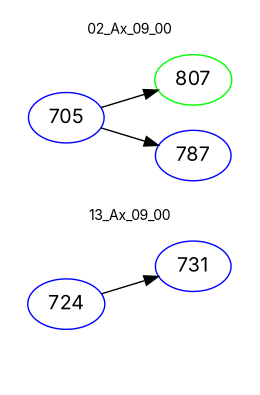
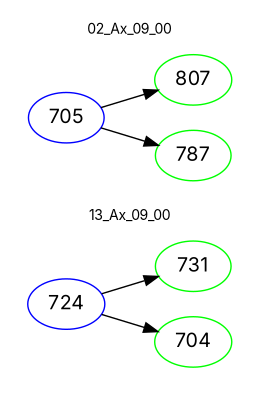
(193, 156) -> (193, 156)
(193, 266) -> (193, 266)
none -> (193, 342)
